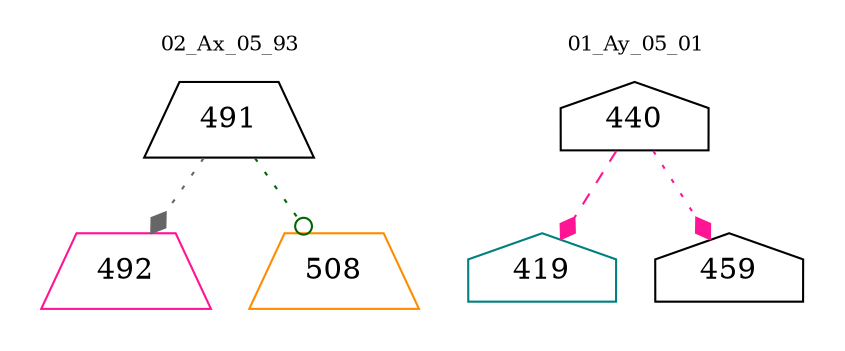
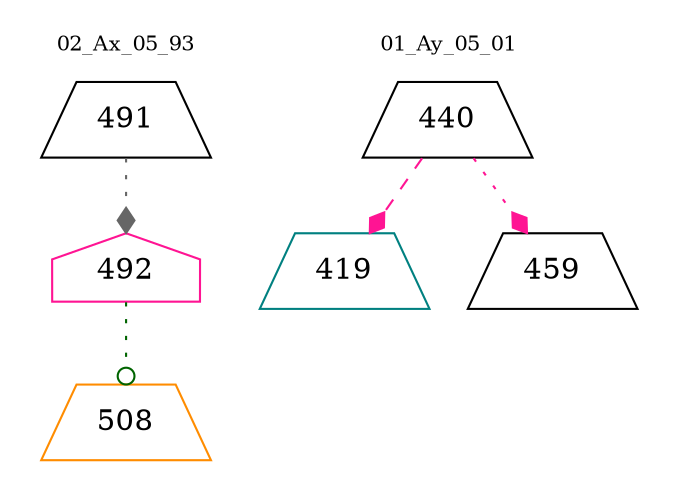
(635, 120) -> (448, 120)
(277, 189) -> (126, 335)
(126, 271) -> (126, 271)
(542, 271) -> (345, 271)
(729, 271) -> (553, 271)
